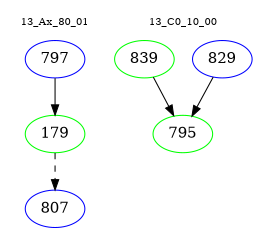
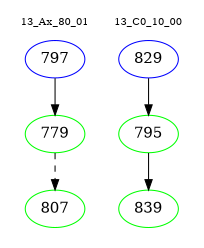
(161, 92) -> (149, 166)
(55, 134) -> (55, 134)
(55, 209) -> (55, 209)
